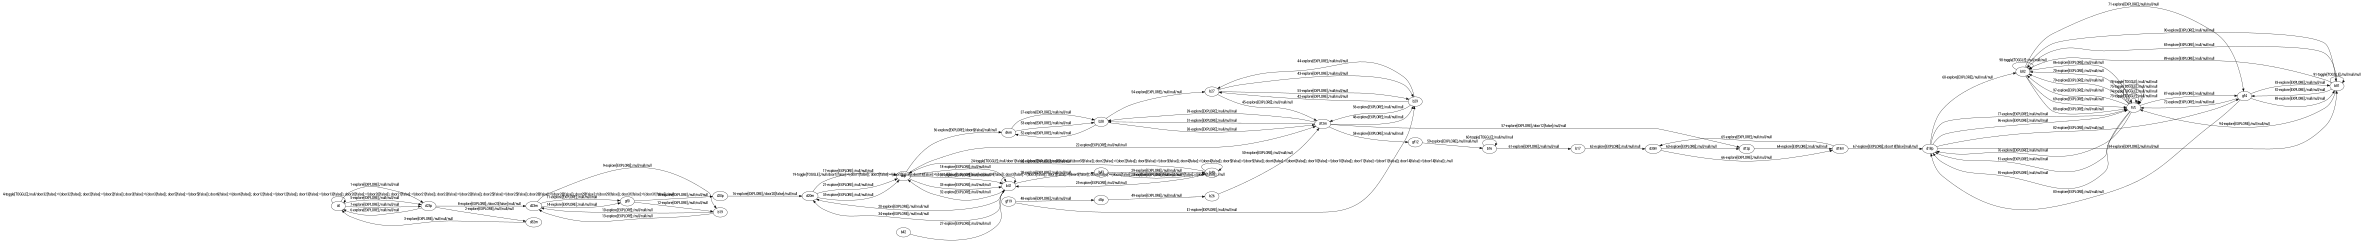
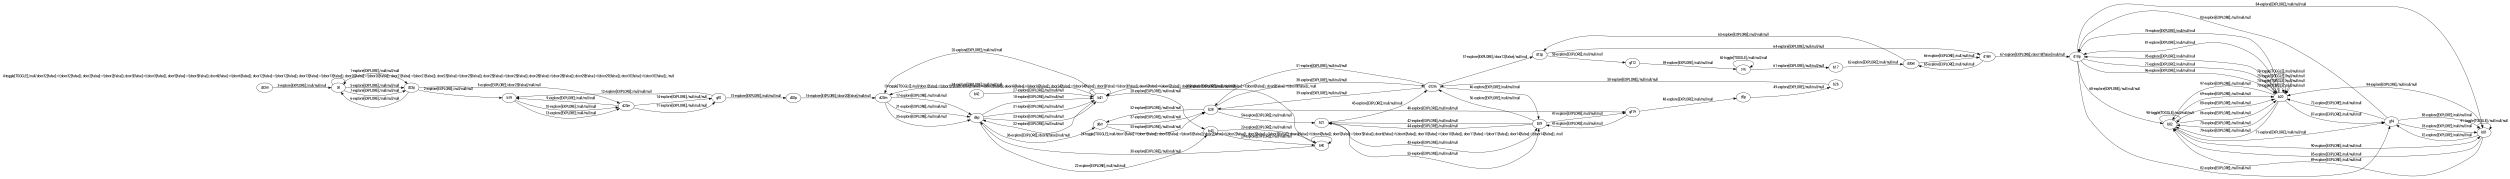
none -> (1420, 111)
none -> (1585, 118)
(1366, 138) -> (1585, 60)
(1110, 147) -> (1088, 172)
(479, 214) -> (459, 96)
